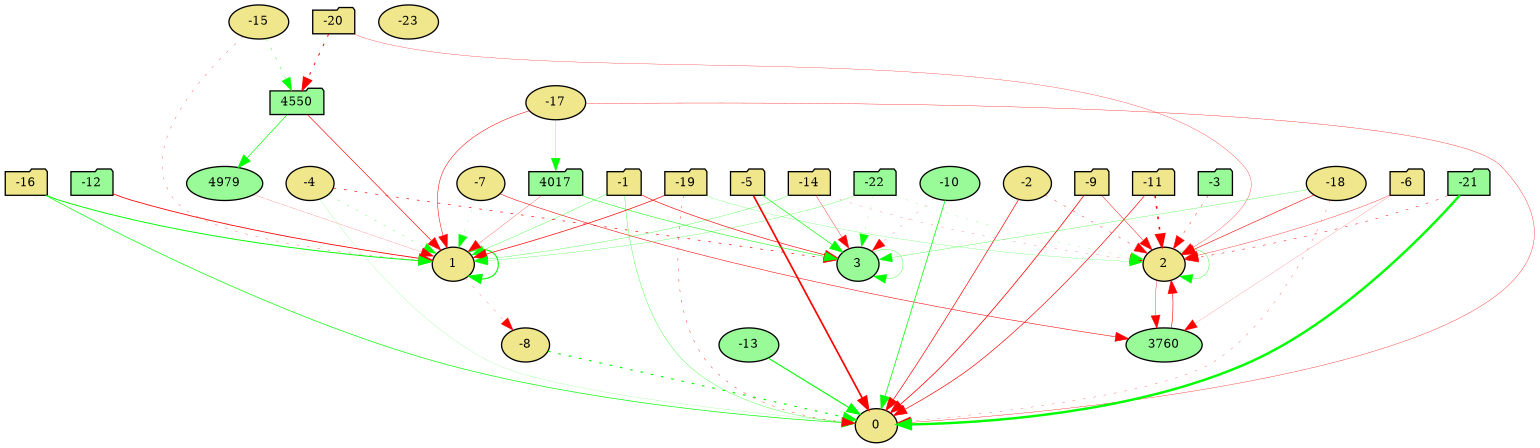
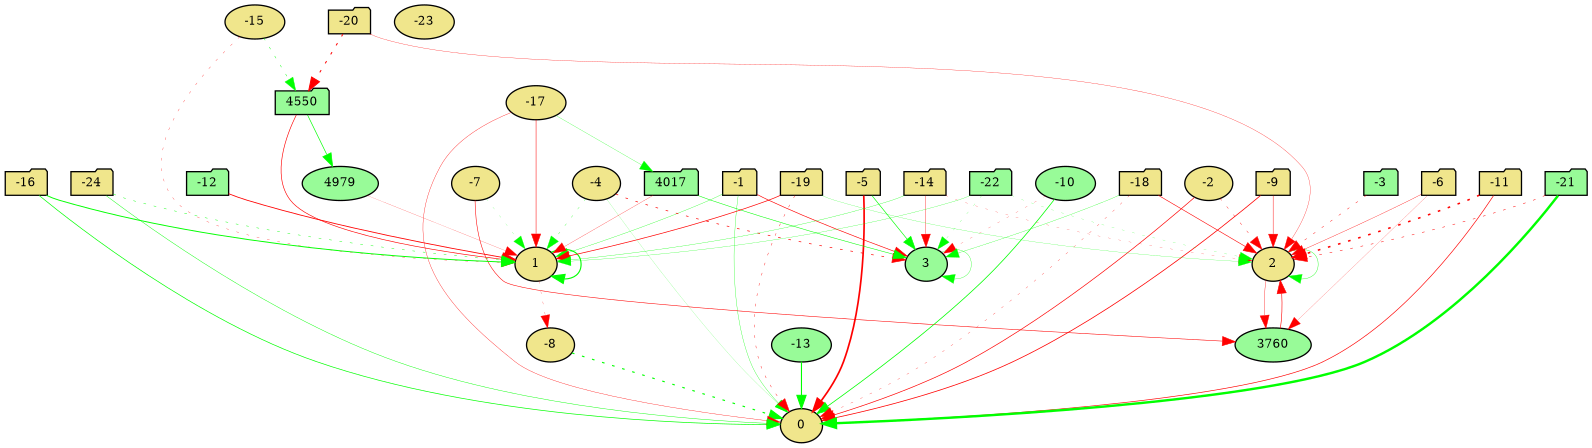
none -> (92, 183)
(1336, 183) -> (1140, 183)
